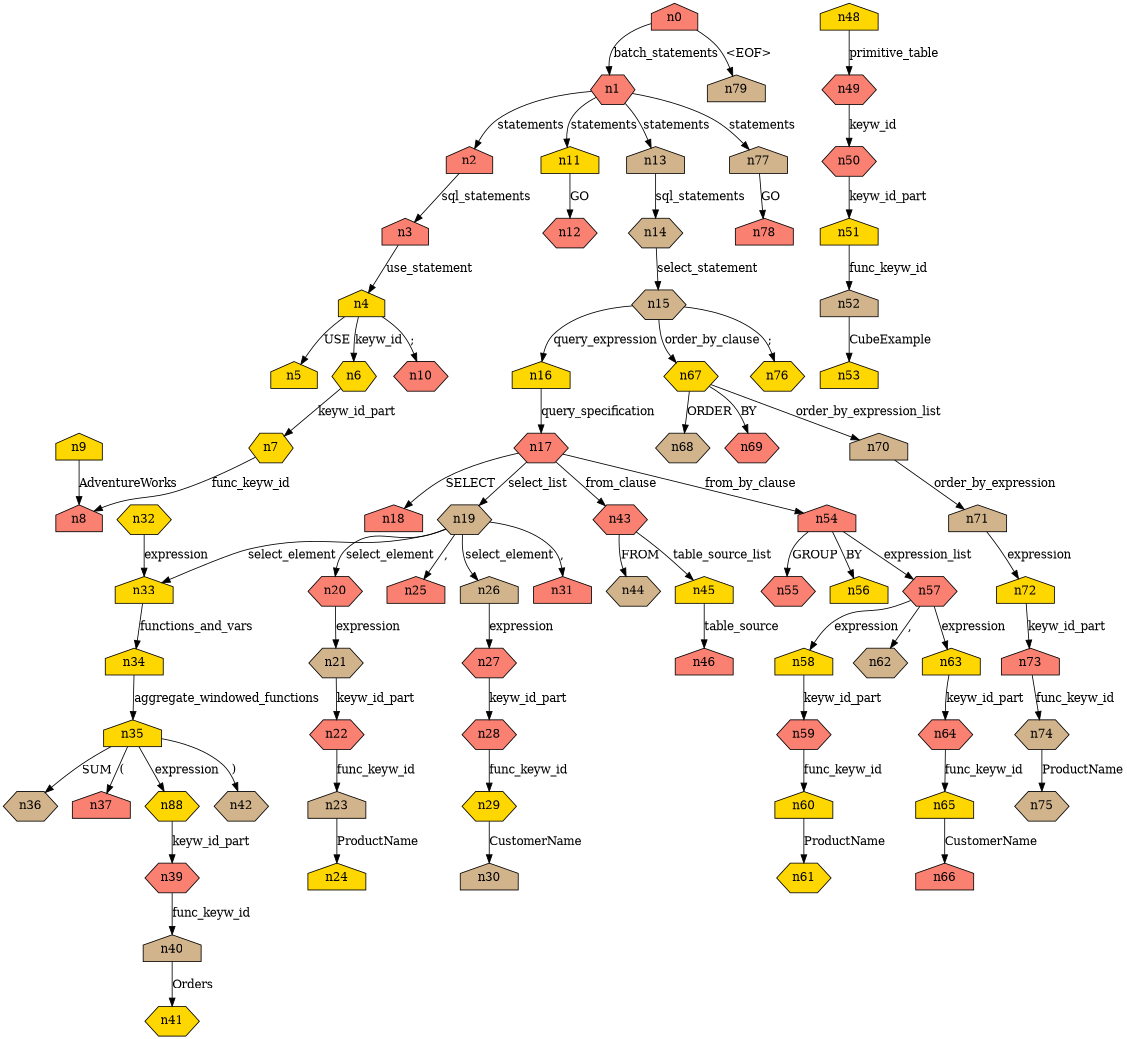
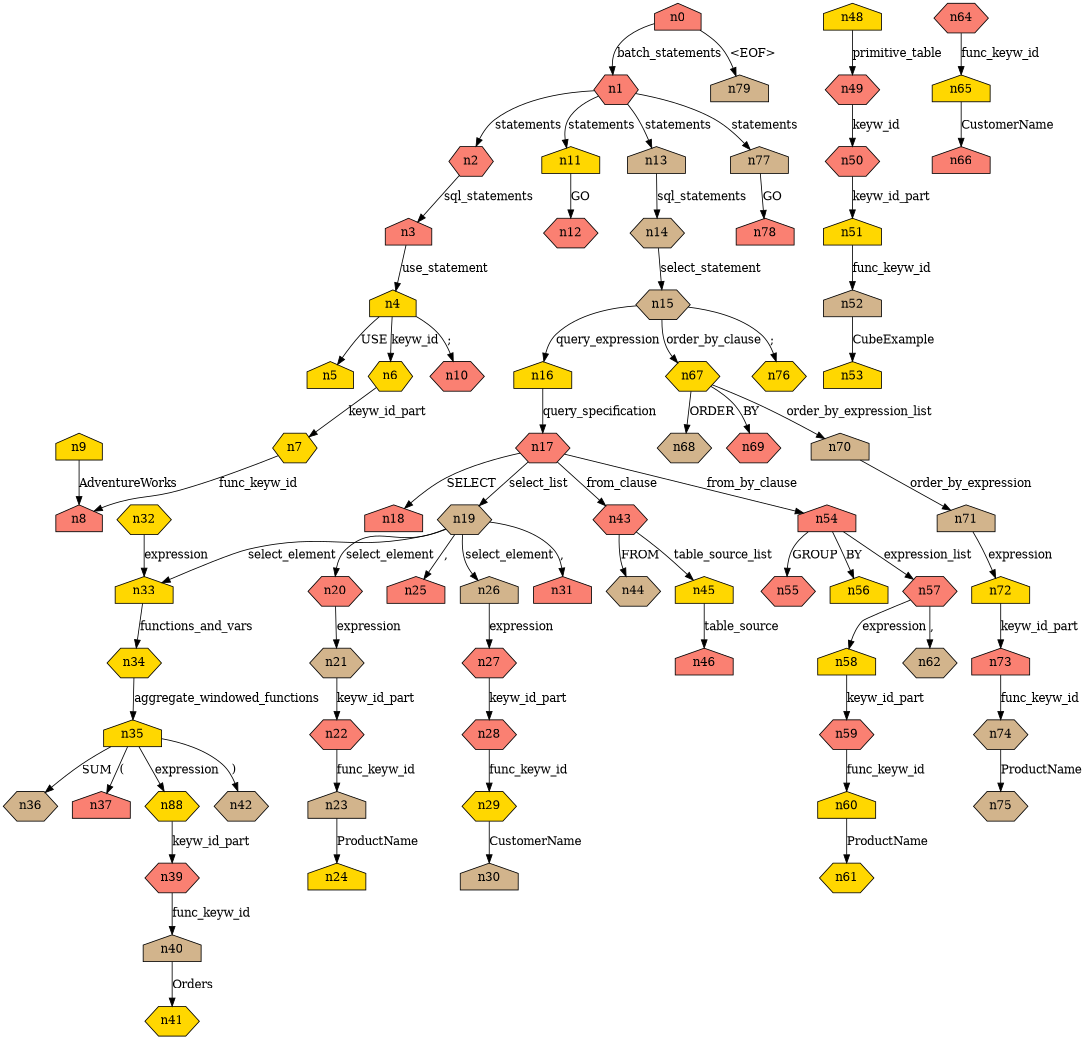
(469, 161) -> (471, 161)
(134, 663) -> (134, 663)
(951, 663) -> none
